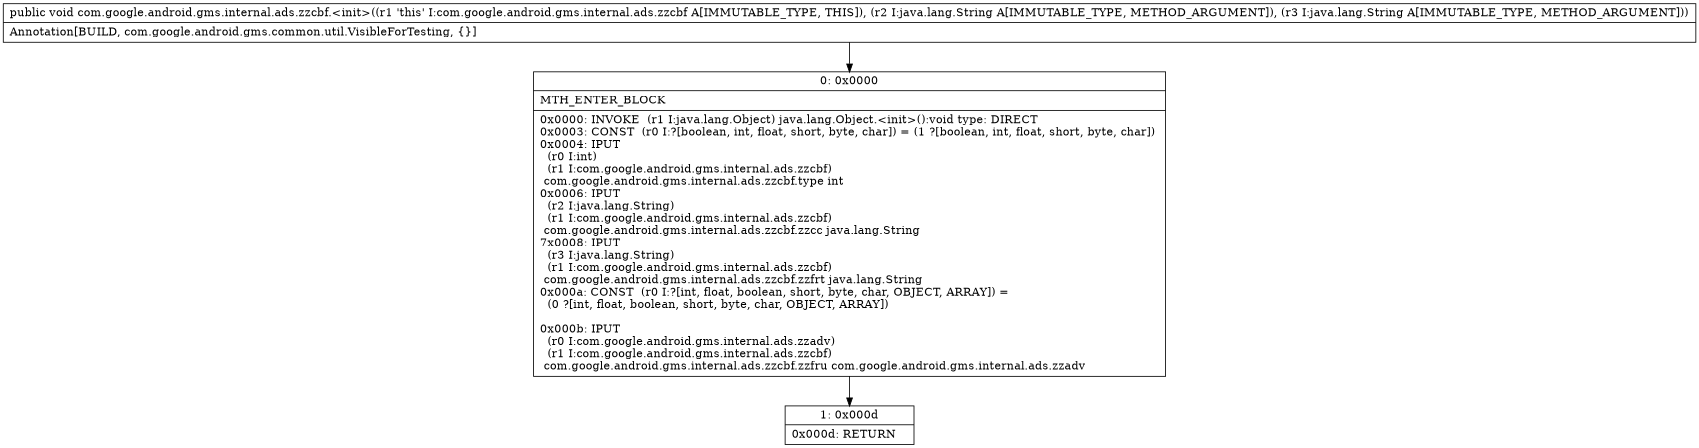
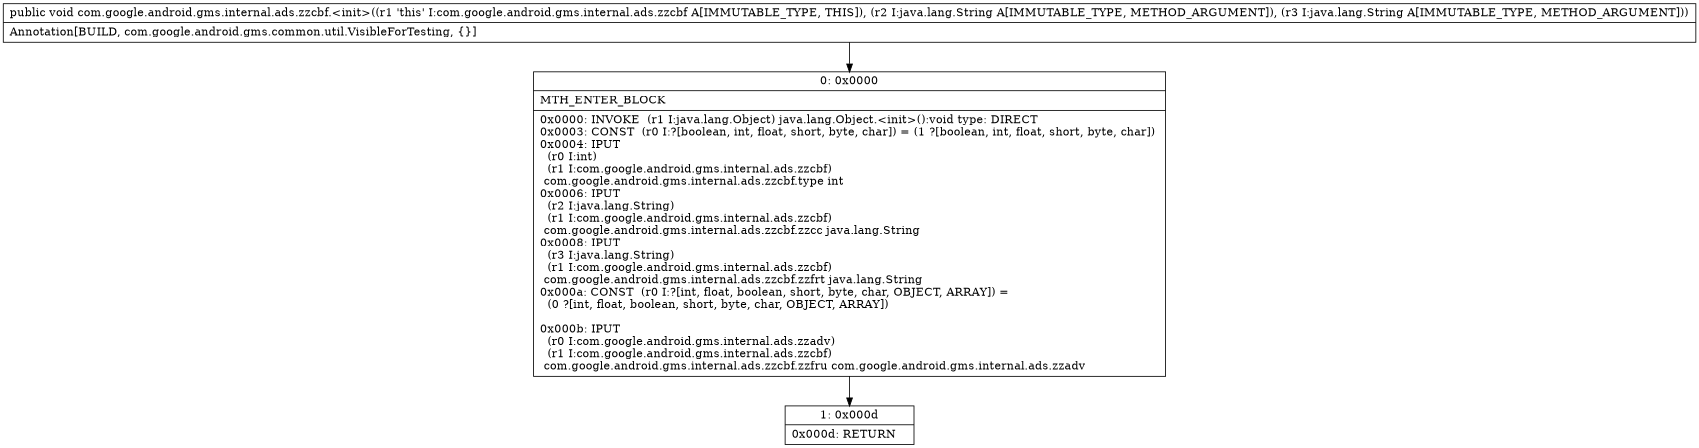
(584, 243) -> (584, 243)
